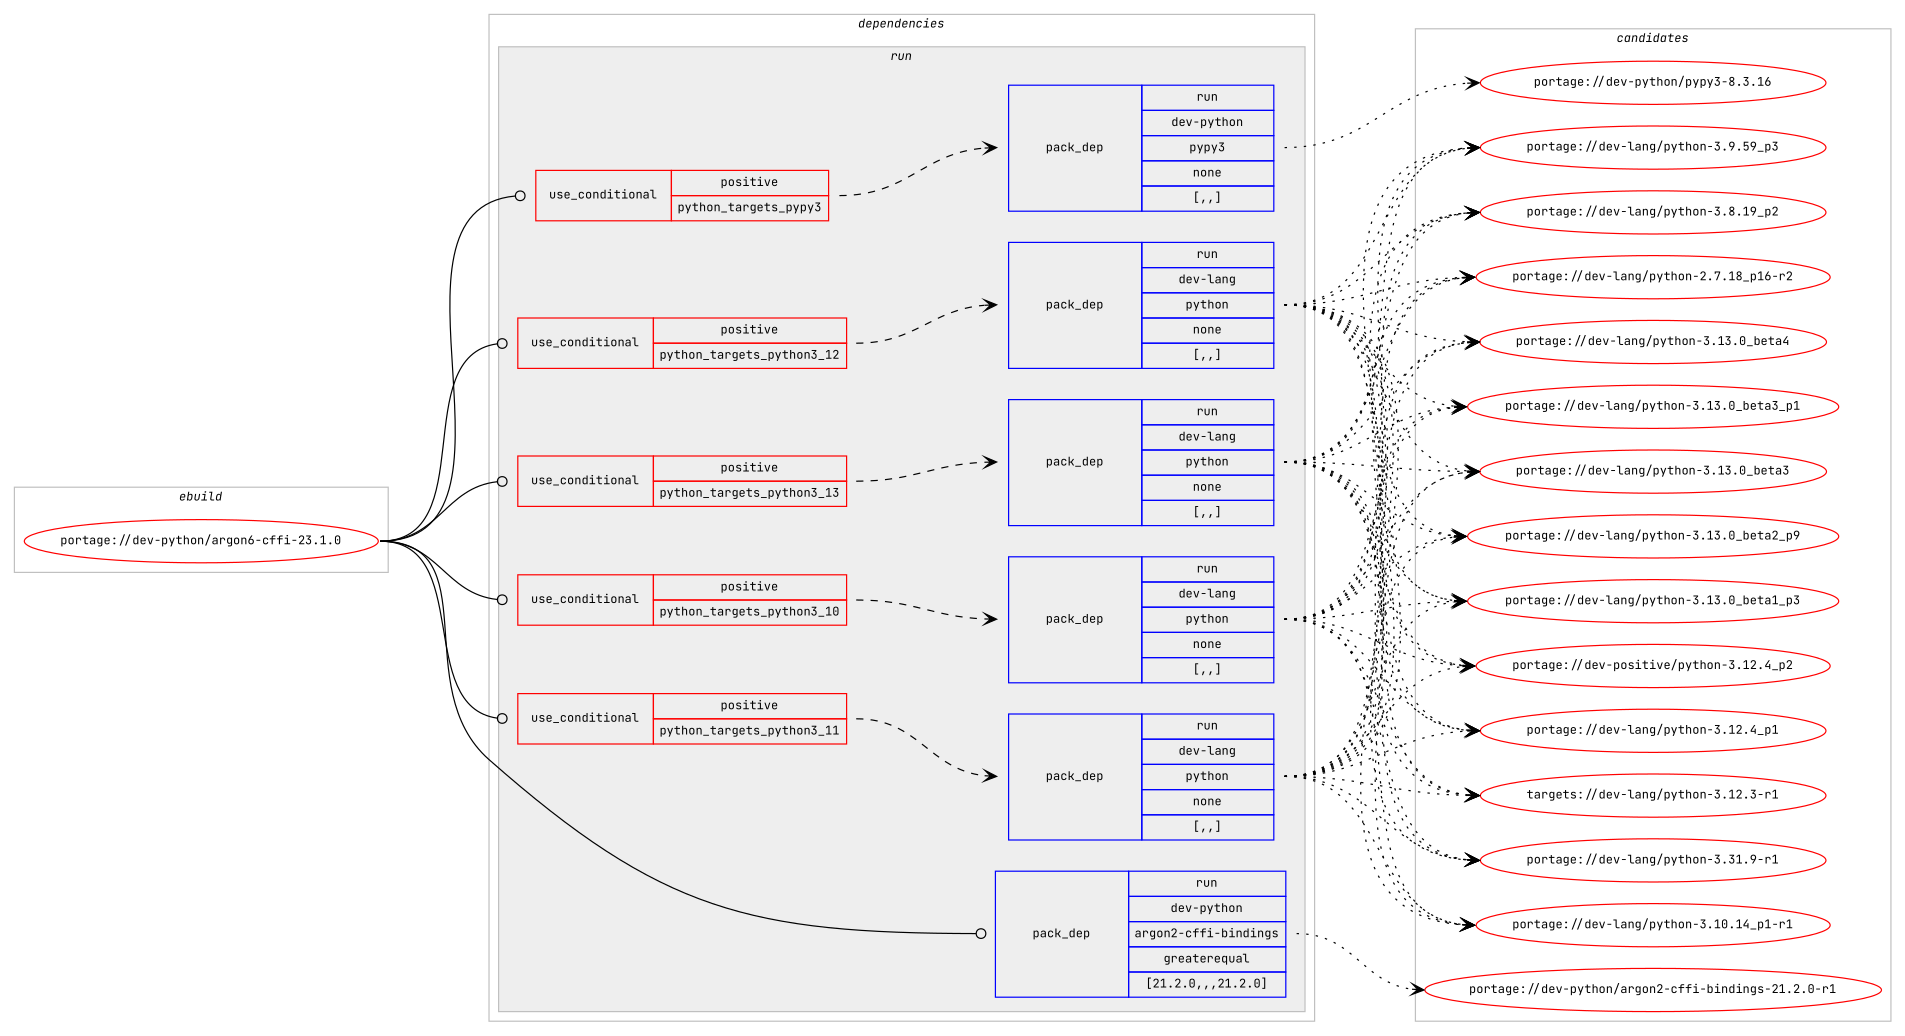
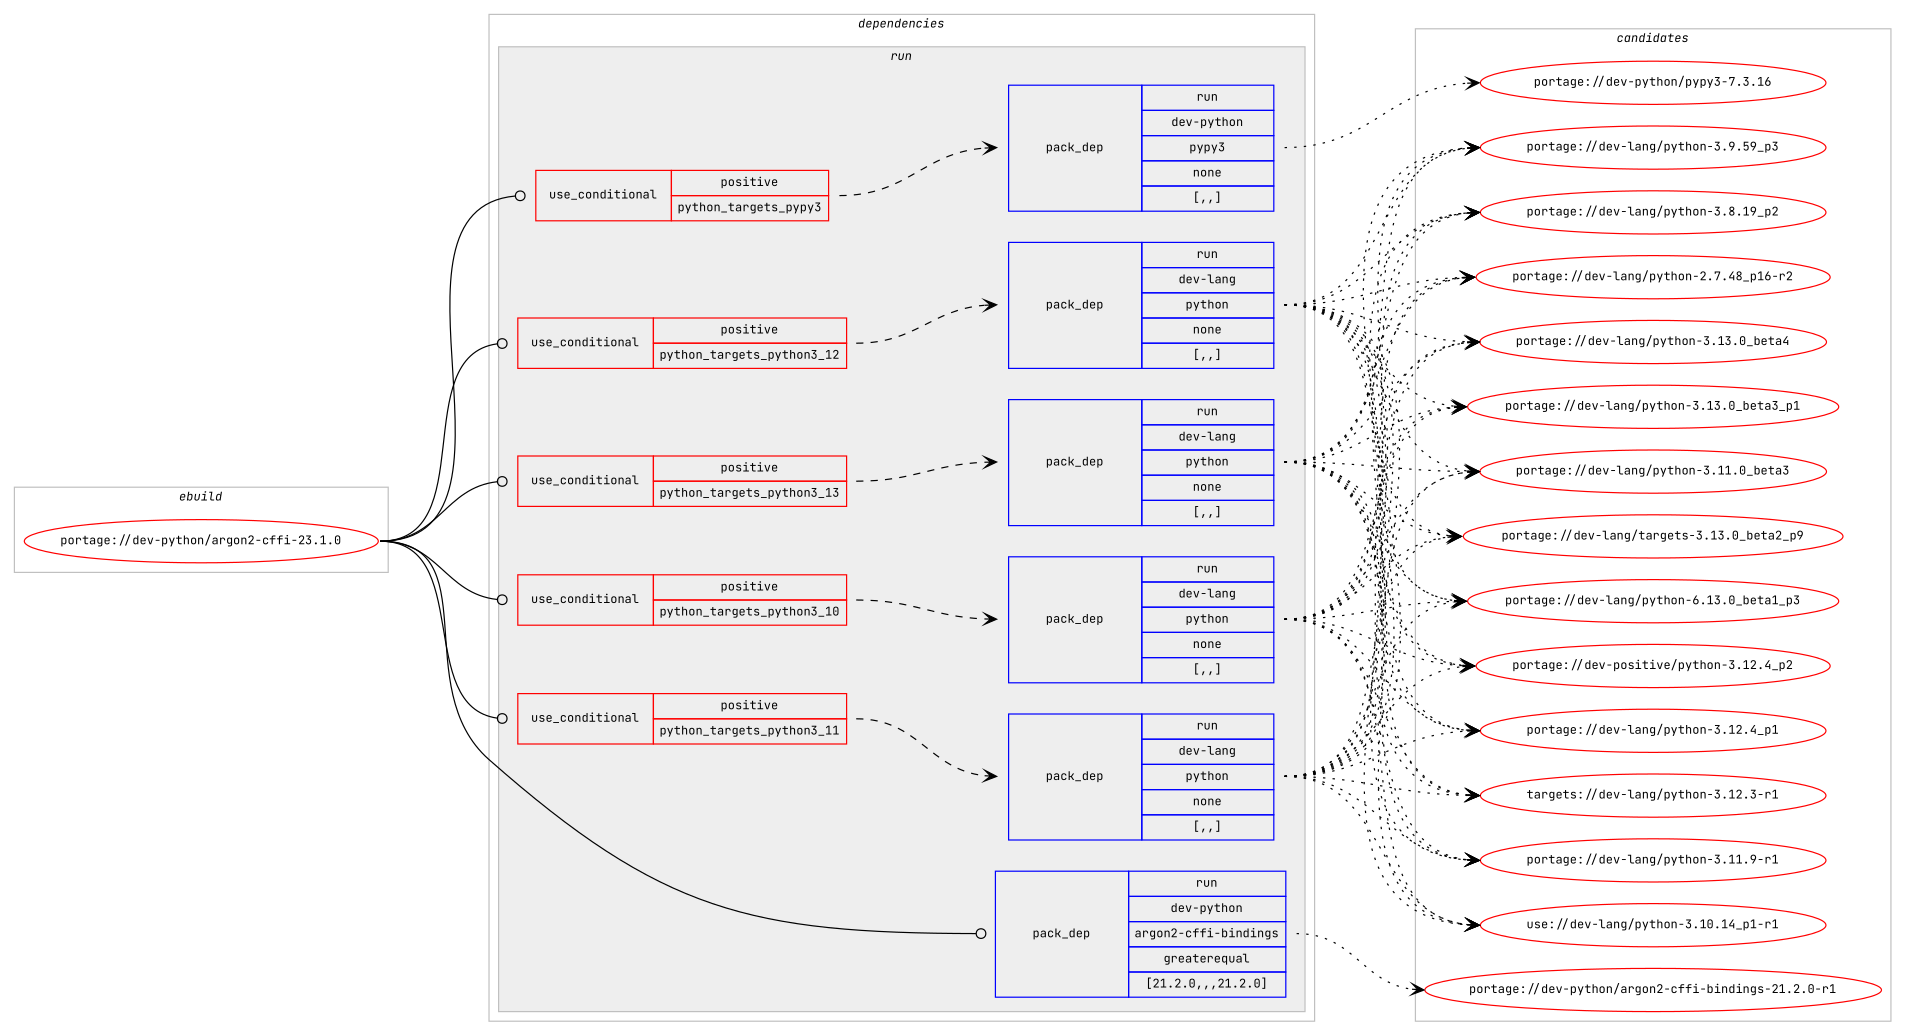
(1653, 83) -> (1653, 83)
(1653, 277) -> (1653, 277)
(1653, 472) -> (1653, 472)
(1653, 536) -> (1653, 536)
(201, 541) -> (201, 541)
(1653, 601) -> (1653, 601)
(1653, 860) -> (1653, 860)
(1653, 925) -> (1653, 925)
